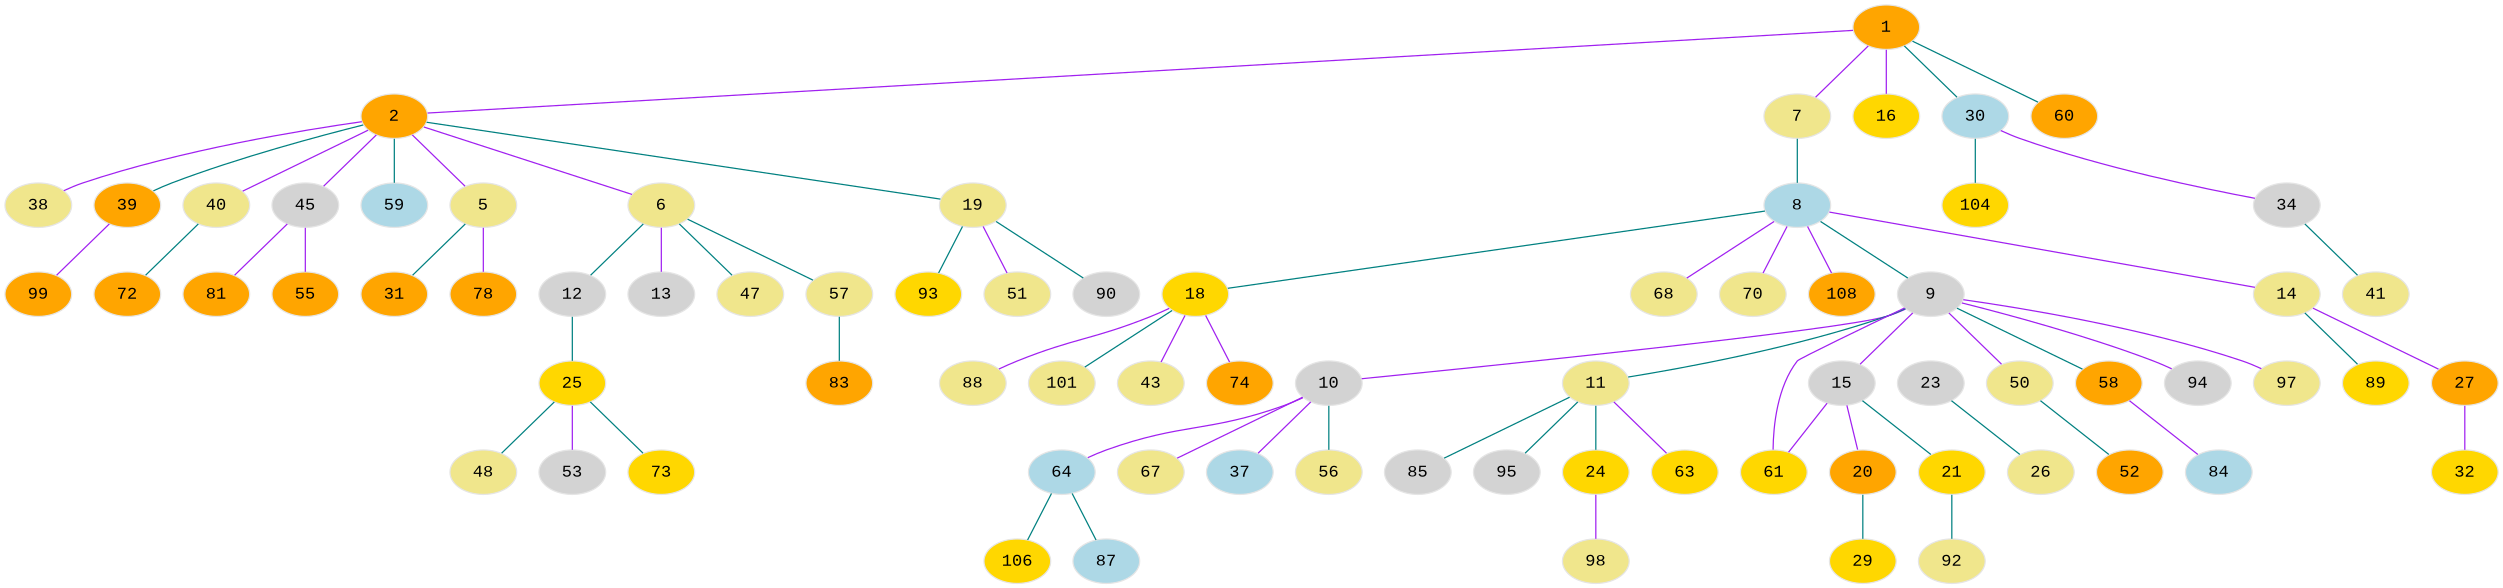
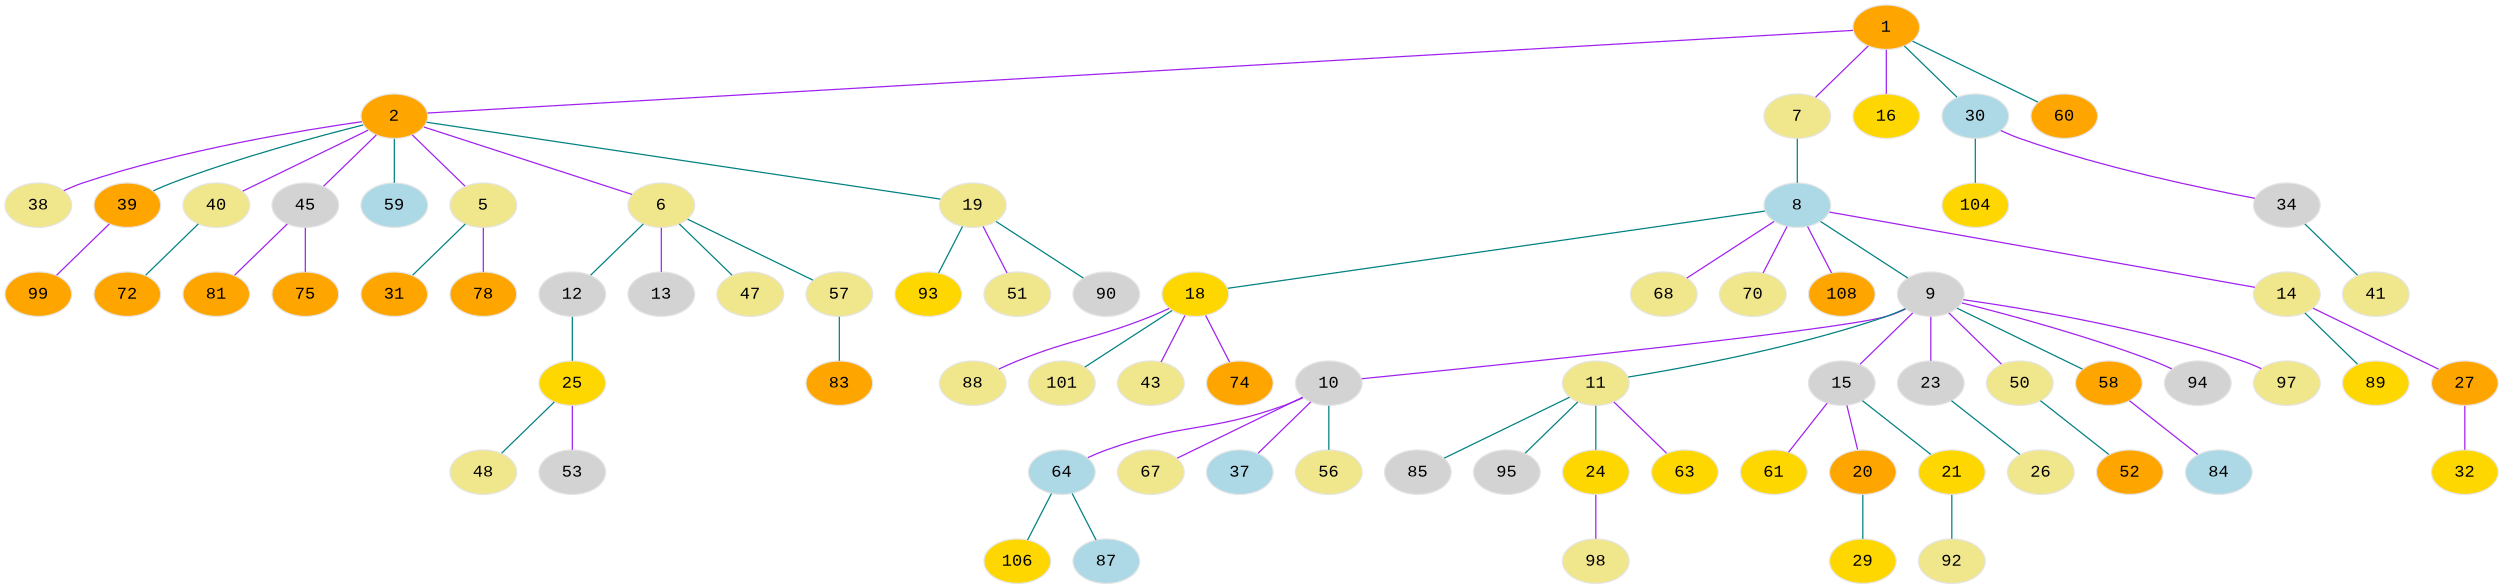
(305, 294) -> (305, 294)
(1809, 355) -> (1931, 339)
(661, 472) -> none
